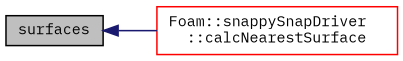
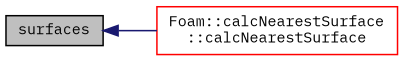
(277, 31) -> (277, 31)
